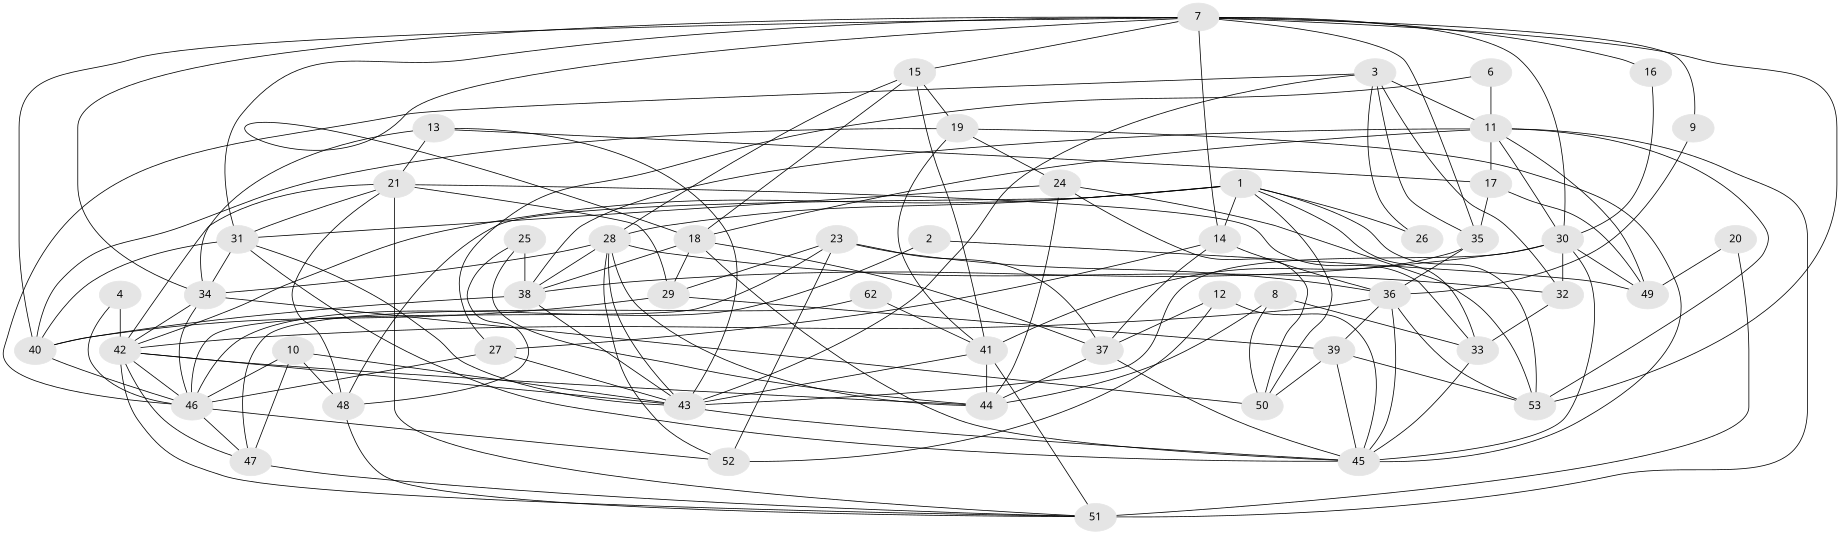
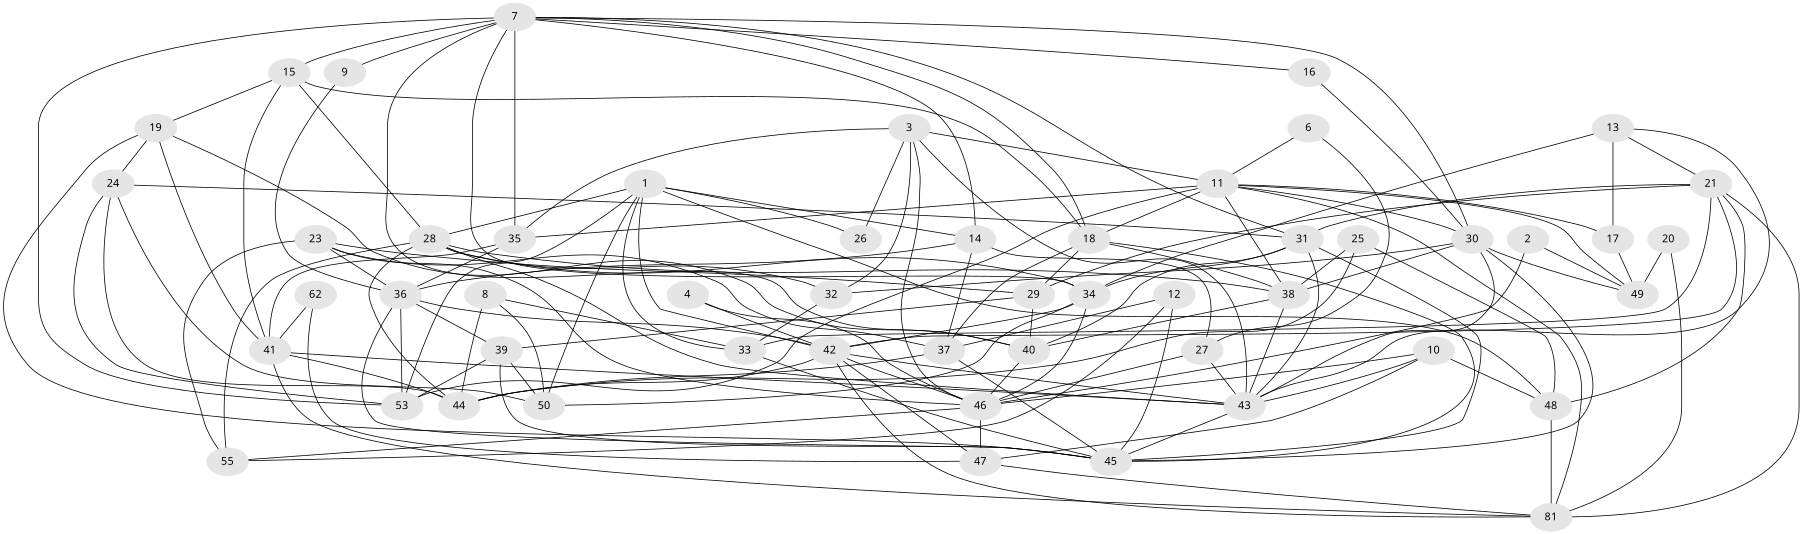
(1486, 207) -> (899, 209)
(729, 462) -> (228, 462)
(1096, 517) -> (1551, 517)
